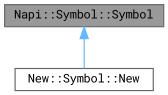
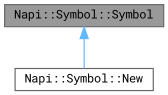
(84, 80) -> (84, 80)
